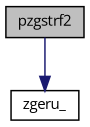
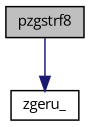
(45, 22) -> (45, 22)
